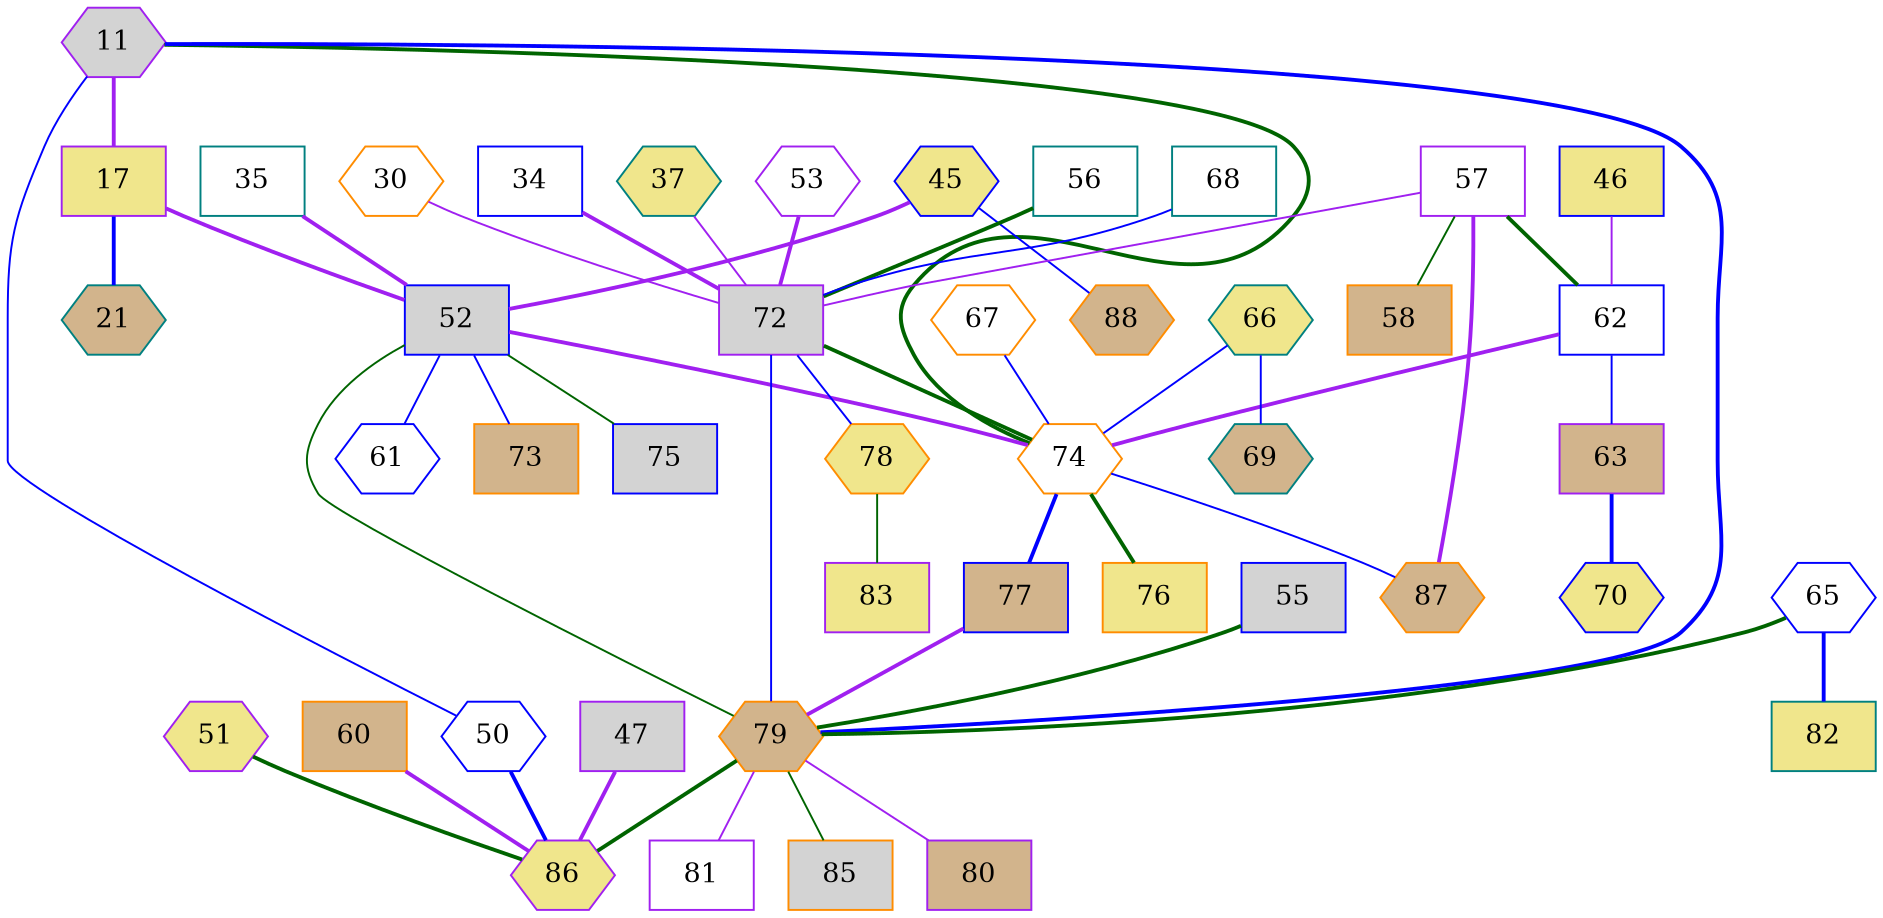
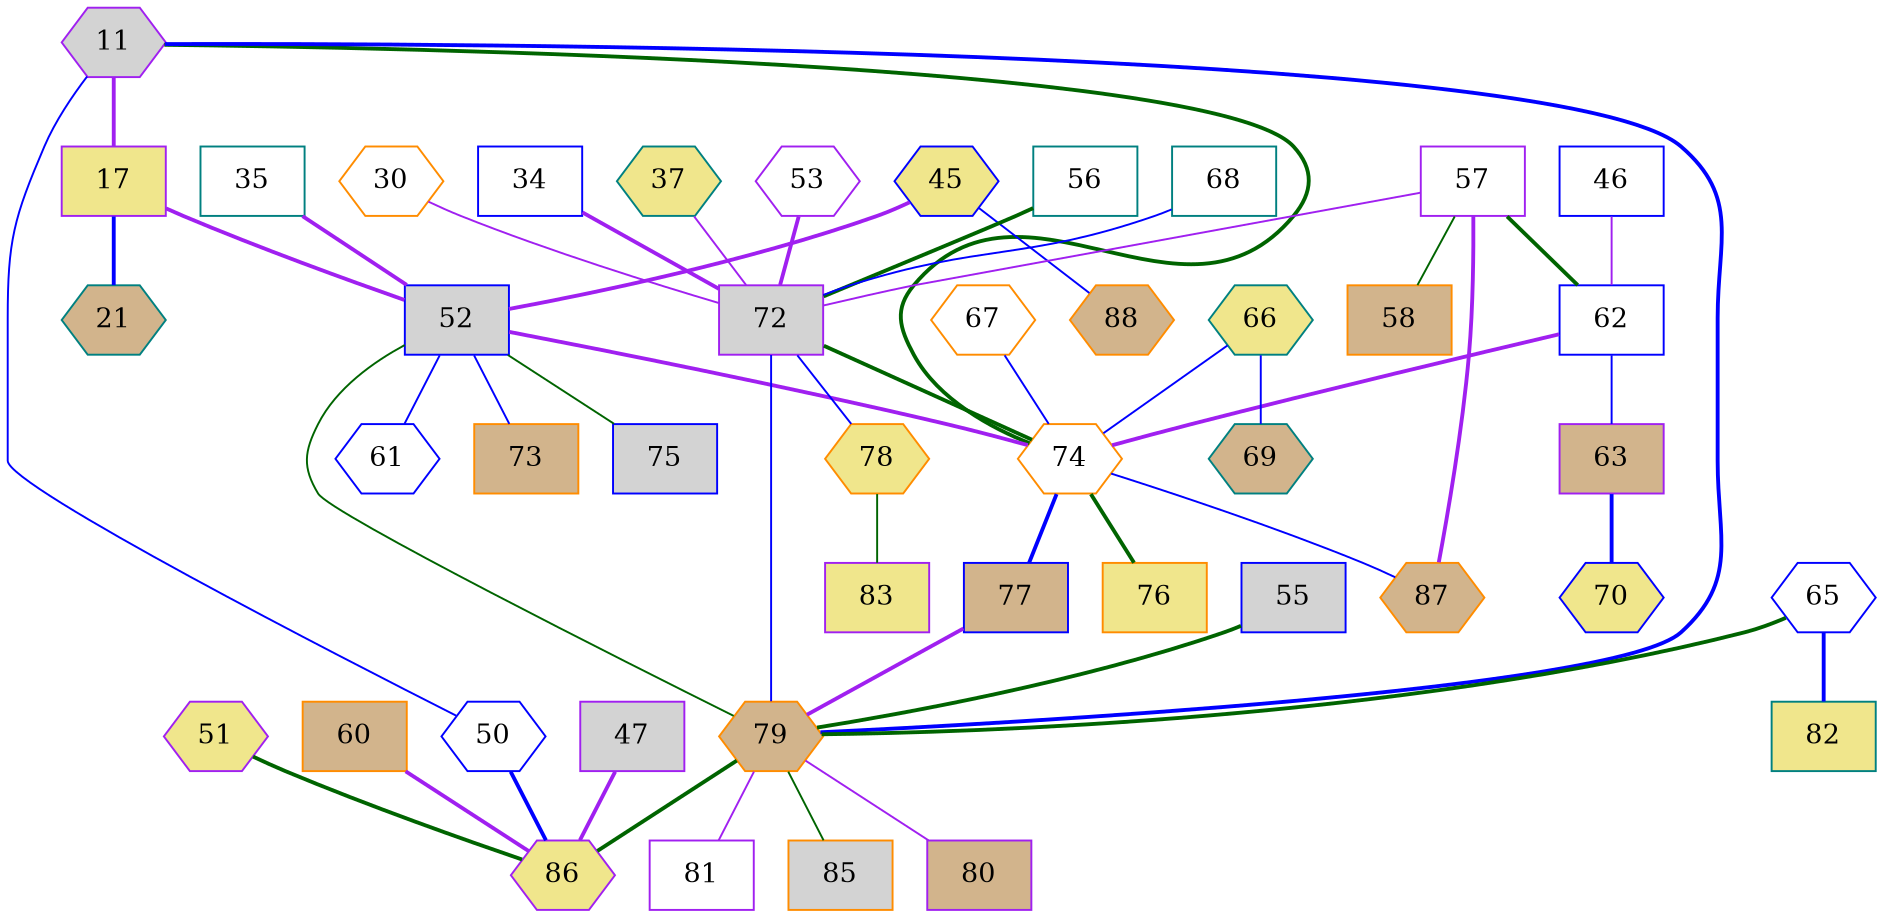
(1612, 181) -> (1612, 181)
